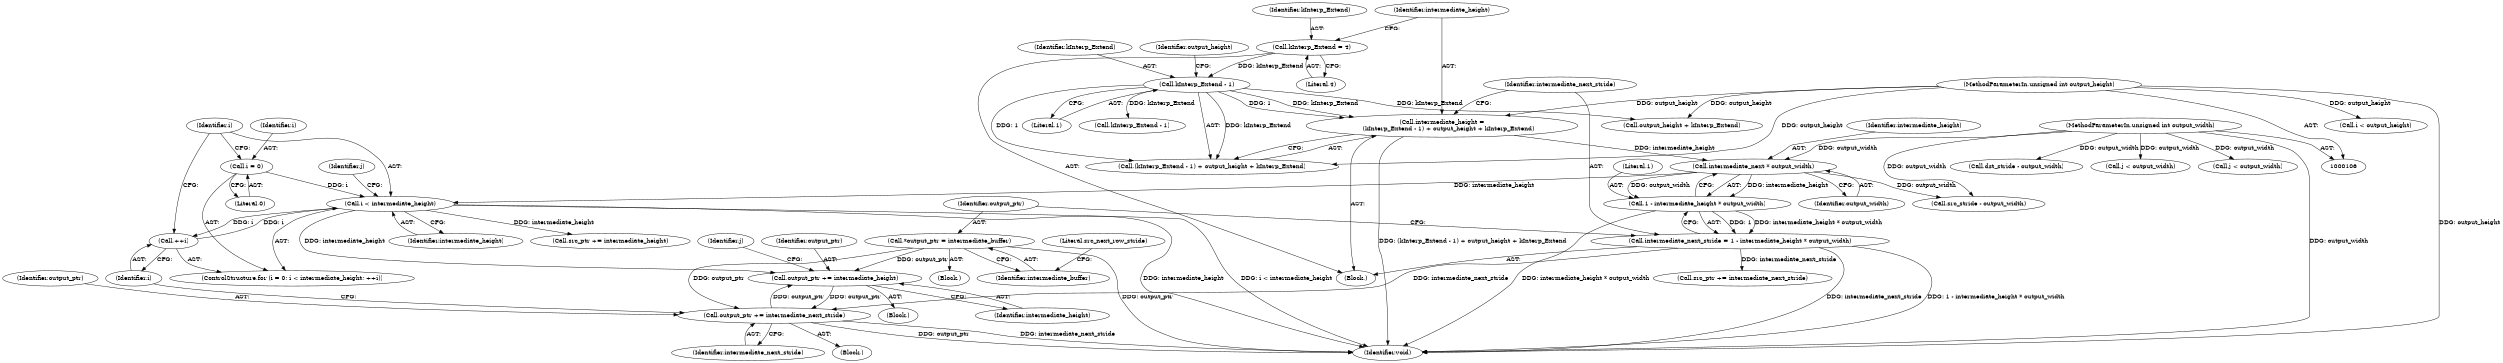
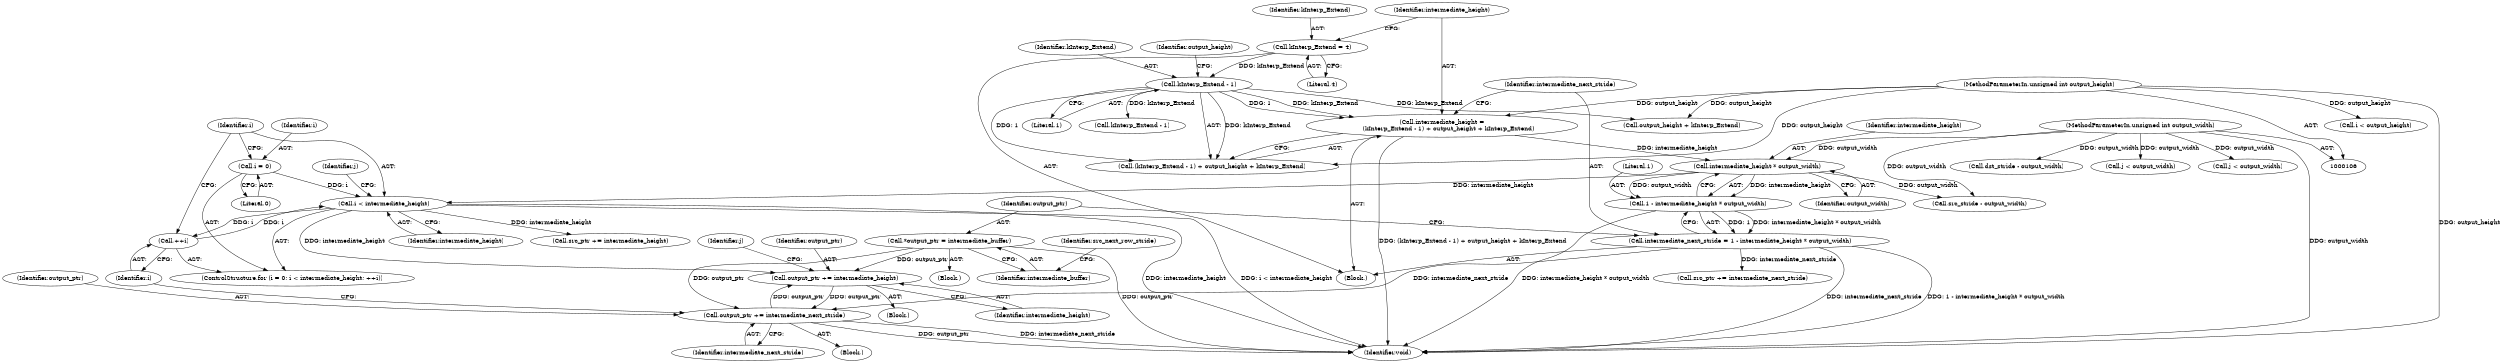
(1753, 167) -> (1757, 167)
(1104, 241) -> (1109, 241)
